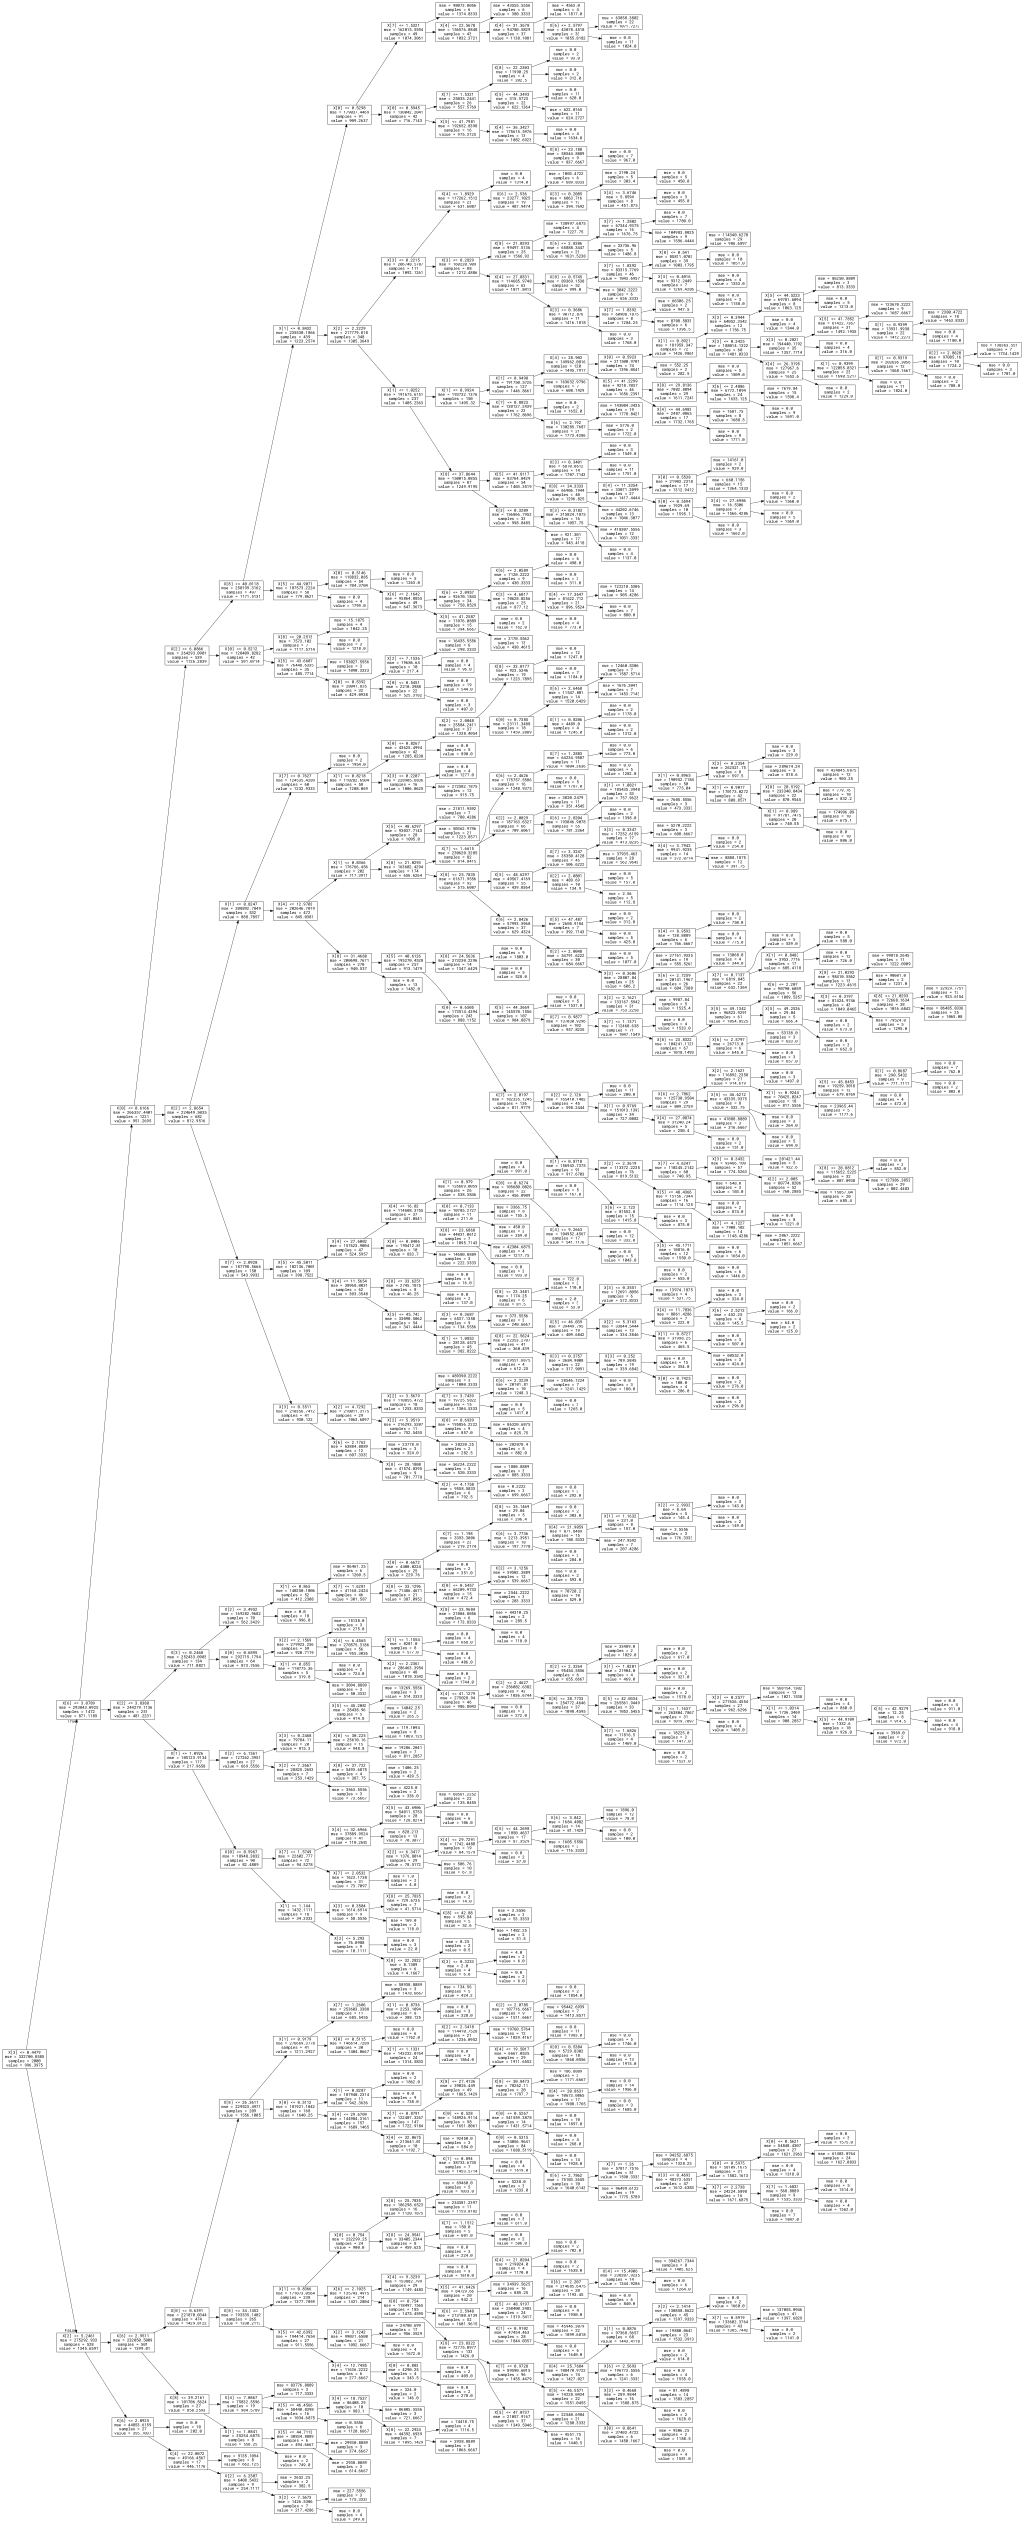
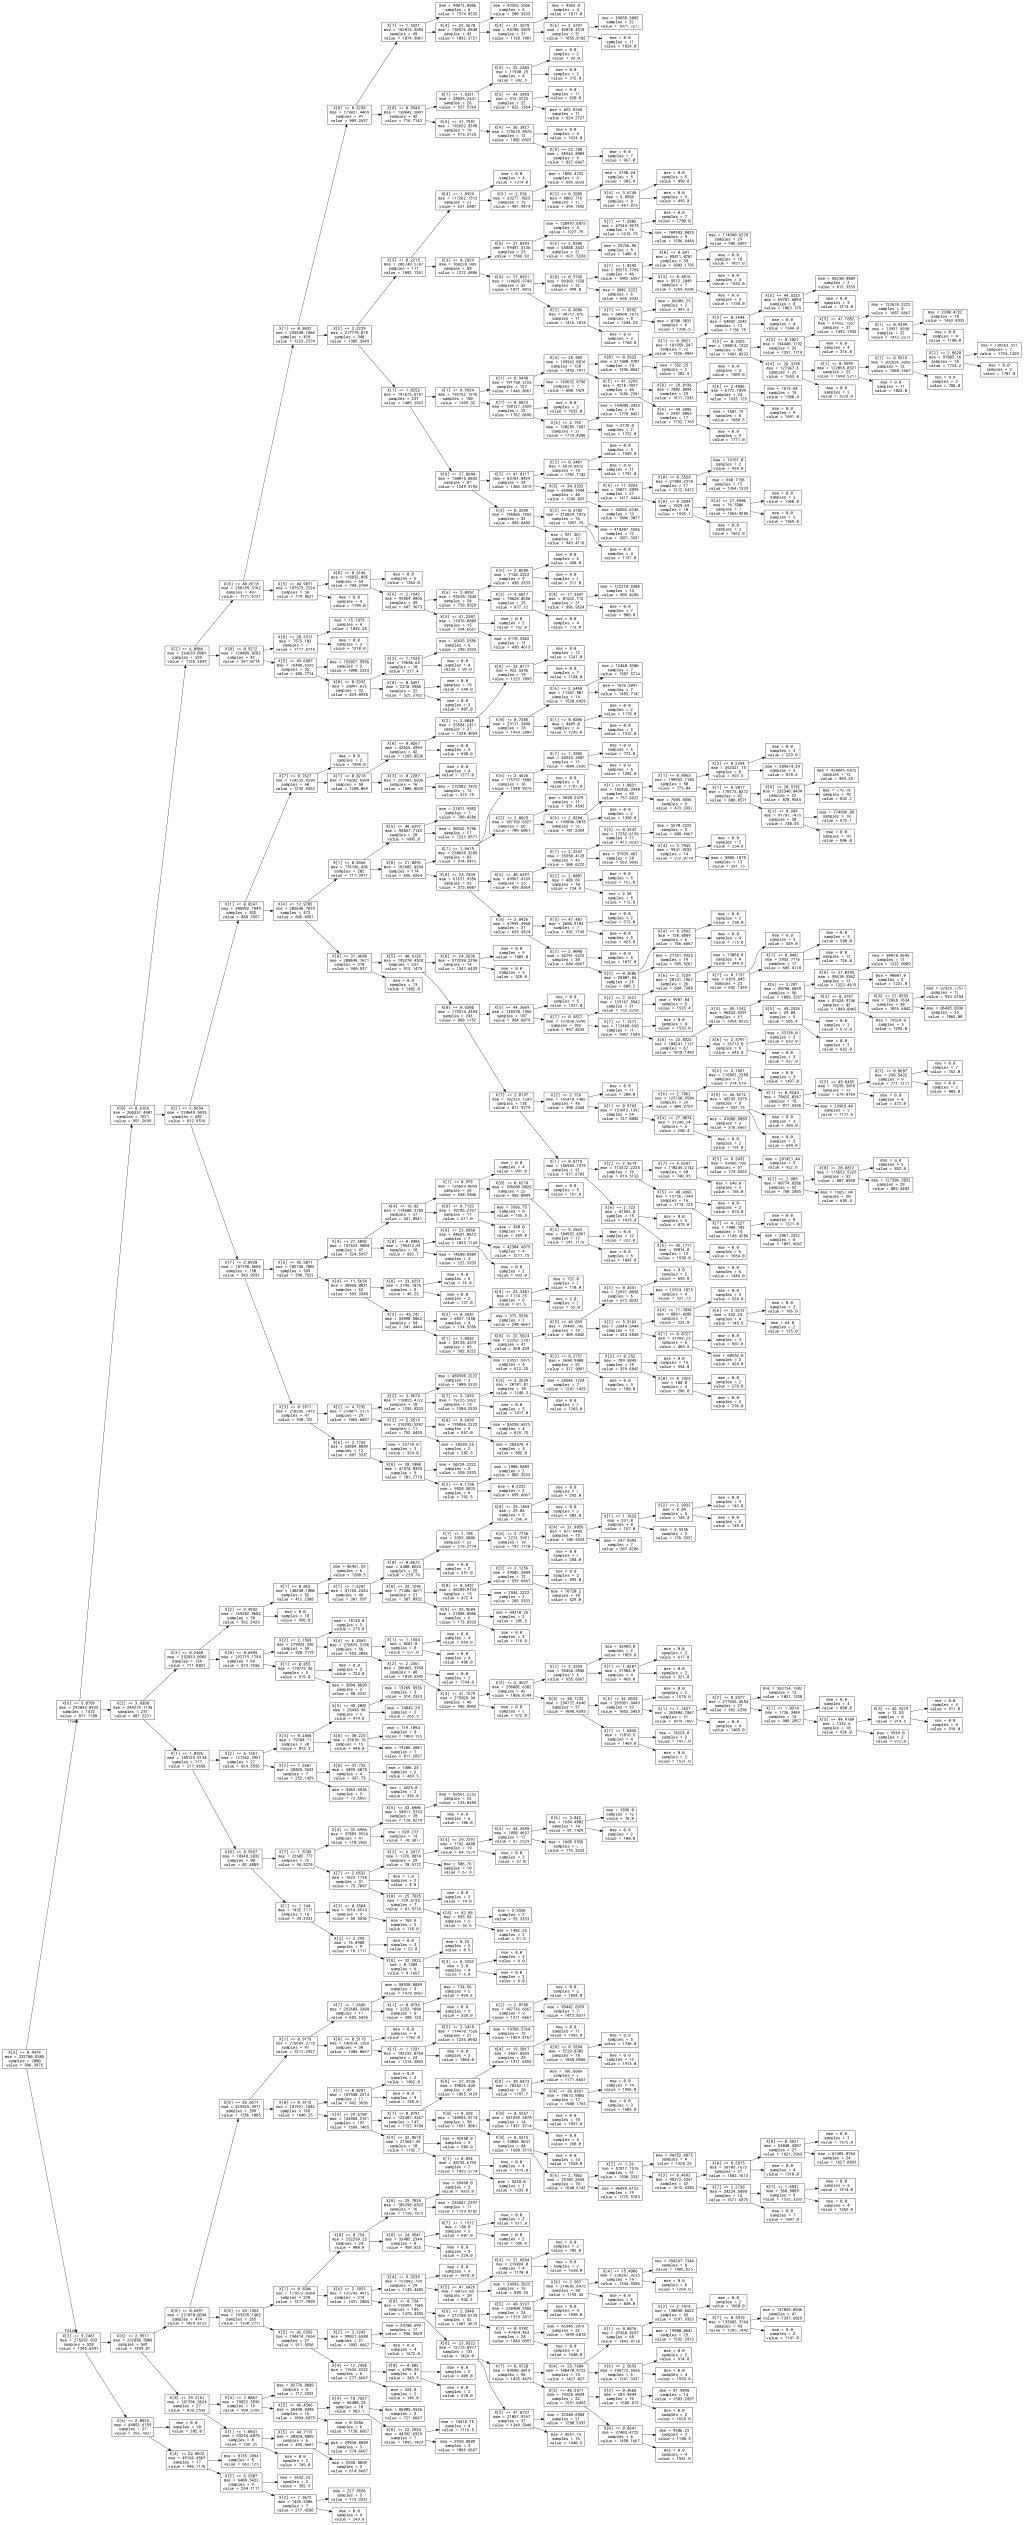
(646, 177) -> (647, 188)
(375, 1908) -> (375, 1891)
